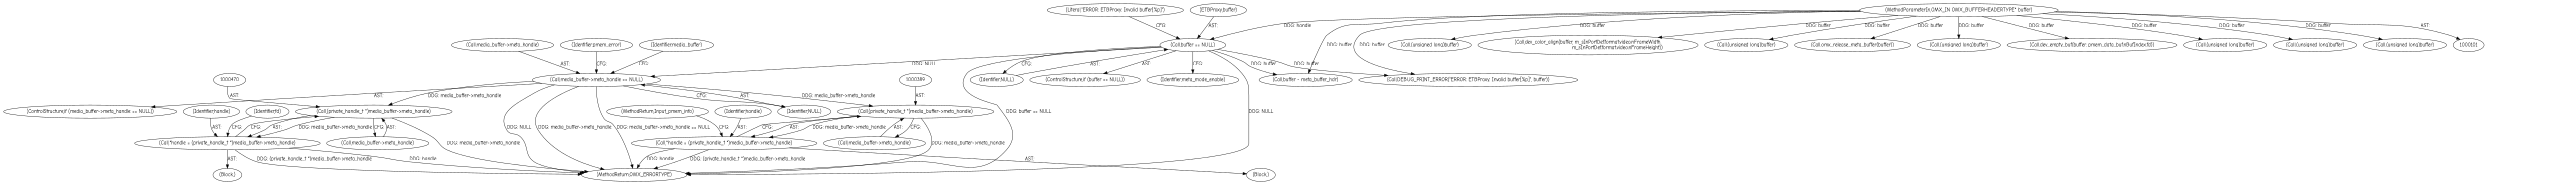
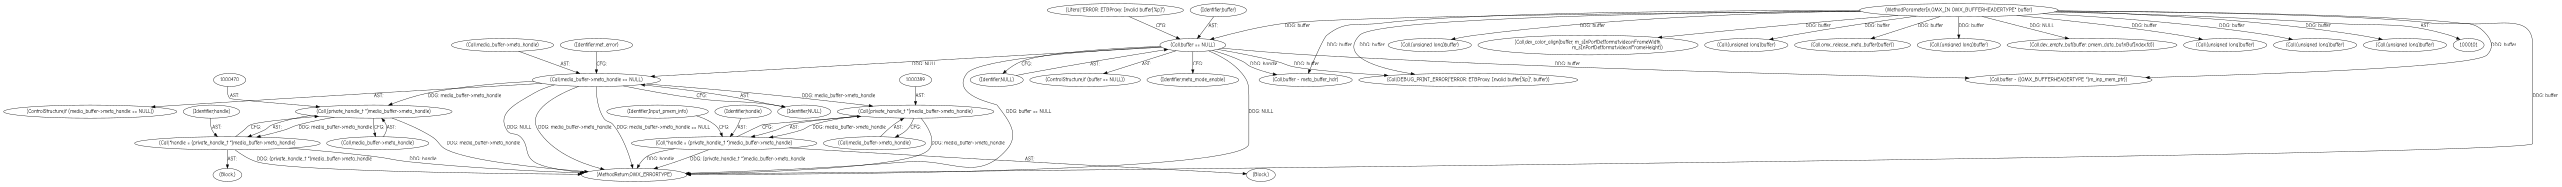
(1218, 10) -> (1218, 10)
(1298, 26) -> (1298, 26)
(2042, 26) -> (2042, 26)
(596, 45) -> (596, 45)
(676, 45) -> none
(1264, 64) -> (1264, 64)
none -> (2059, 80)
(267, 112) -> none
(658, 112) -> (658, 112)
none -> (1905, 160)
